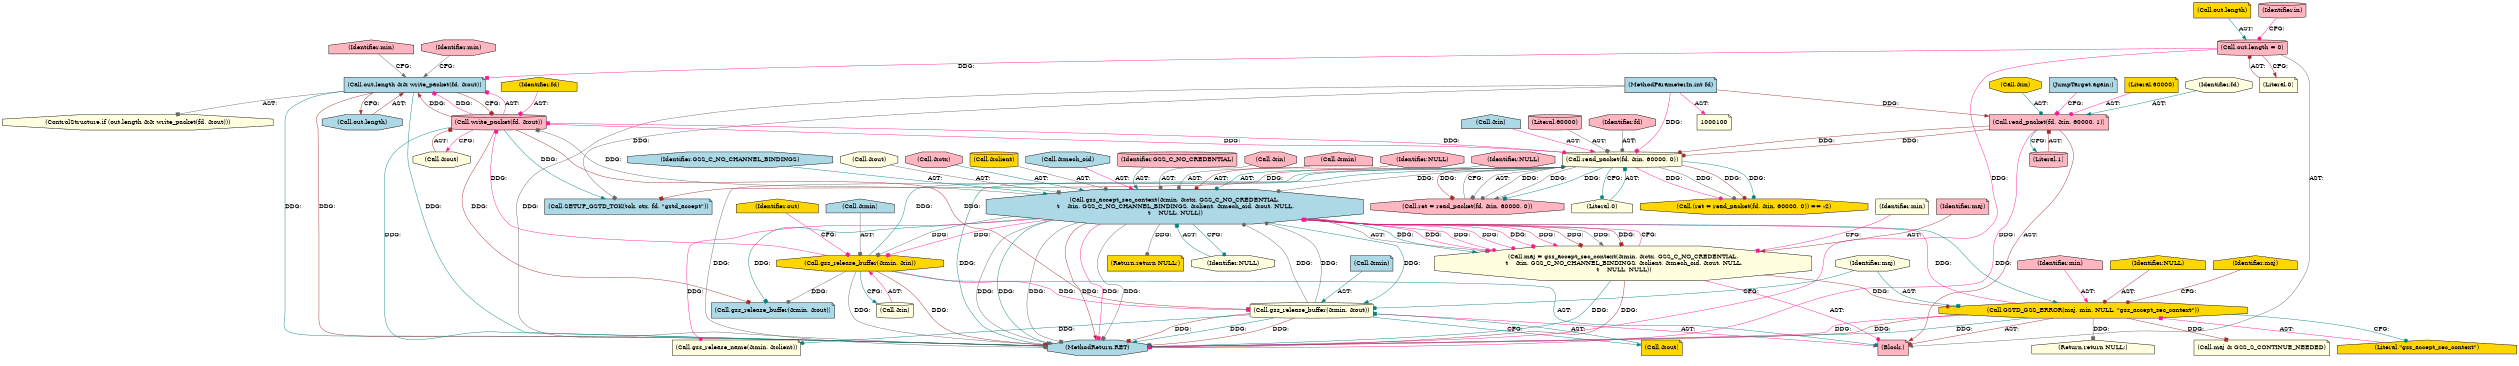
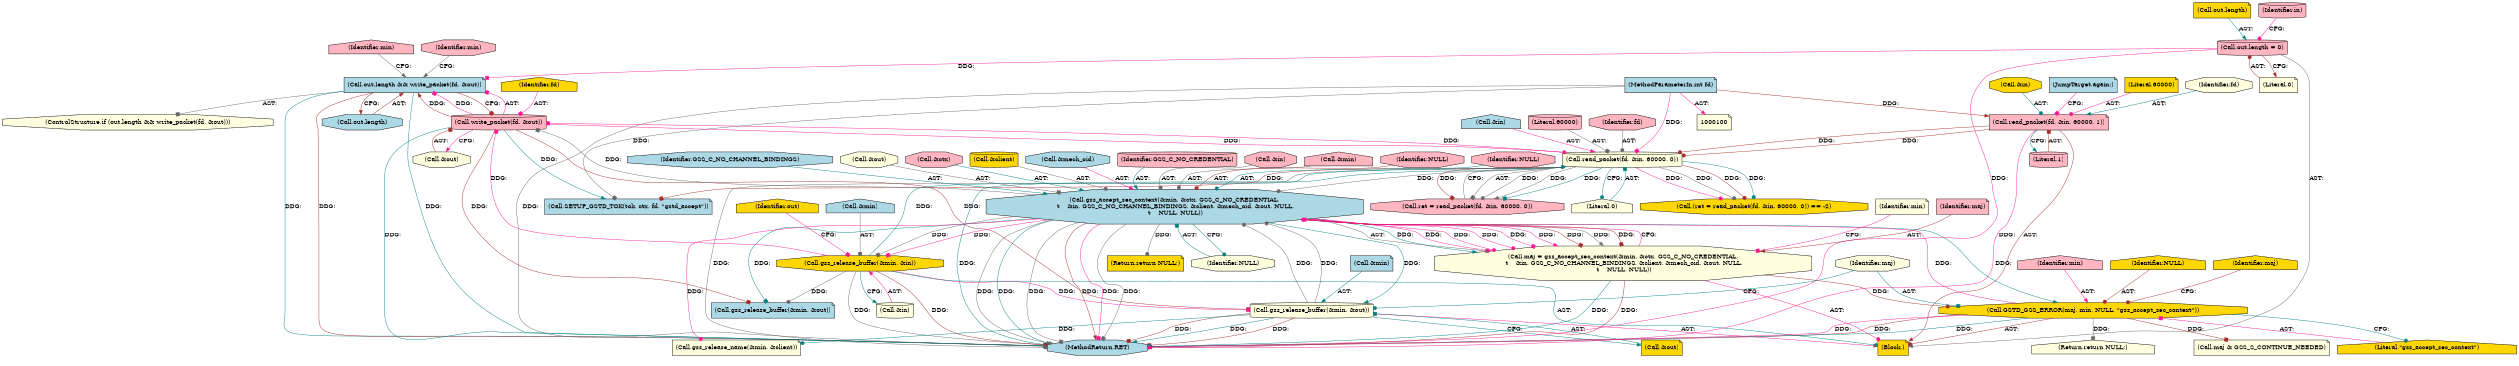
(1893, 348) -> (1893, 348)
